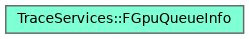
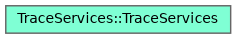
(125, 19) -> (118, 19)
